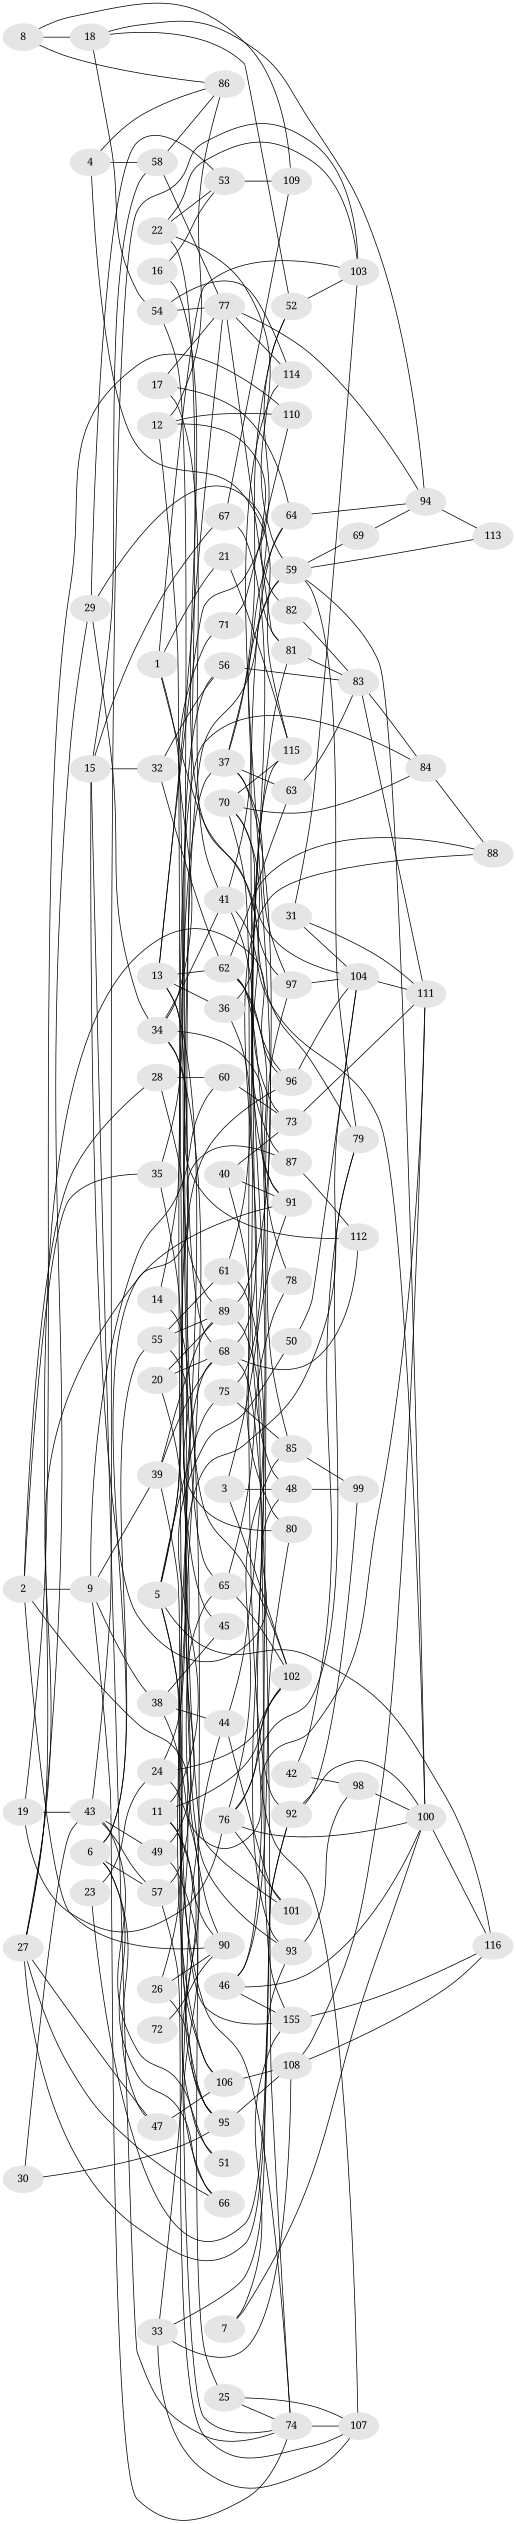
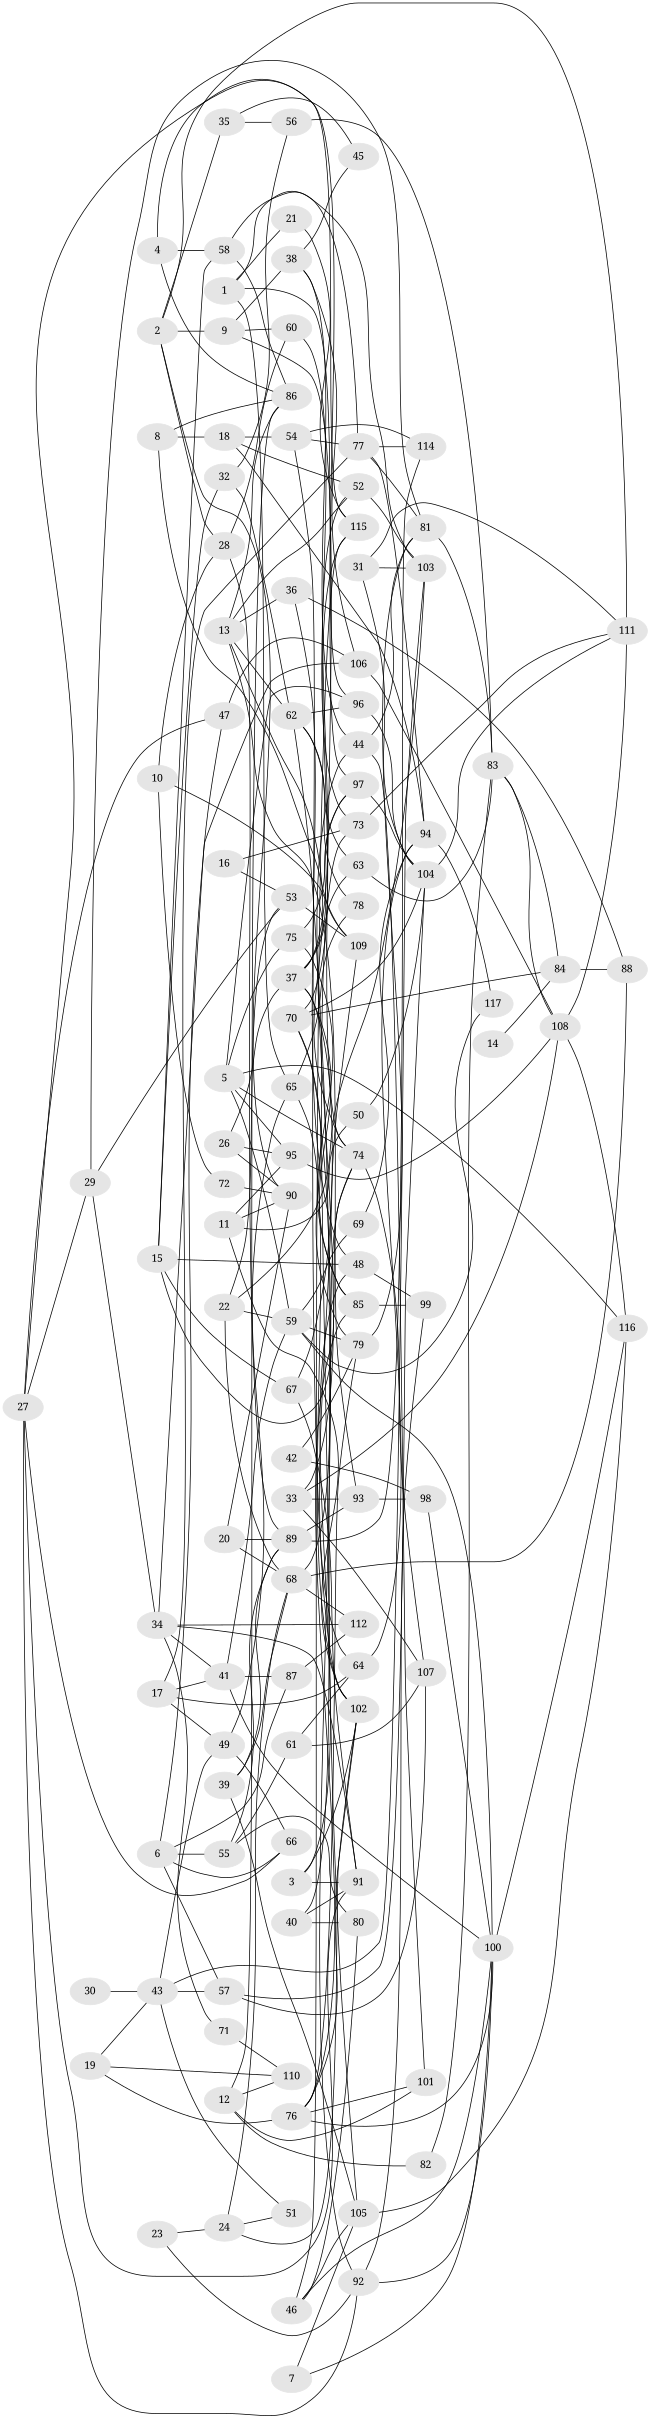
(201, 529) -> (252, 506)
(493, 536) -> (493, 1004)
none -> (157, 779)
(389, 824) -> (530, 895)
none -> (392, 937)
(126, 1528) -> none
none -> (191, 1719)
(292, 2020) -> (359, 2214)
(124, 2162) -> none
(224, 2398) -> none
